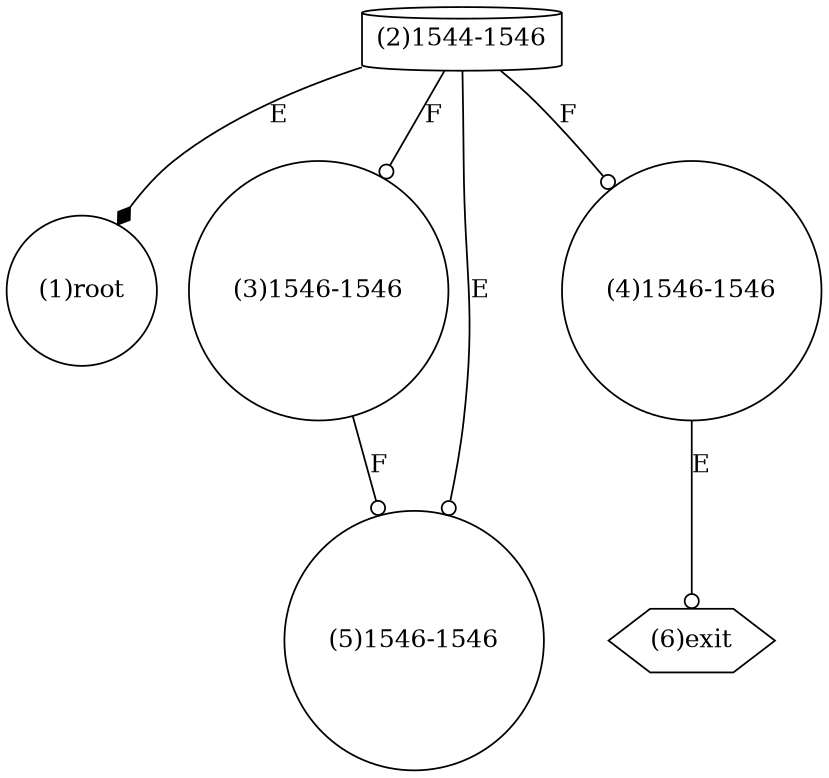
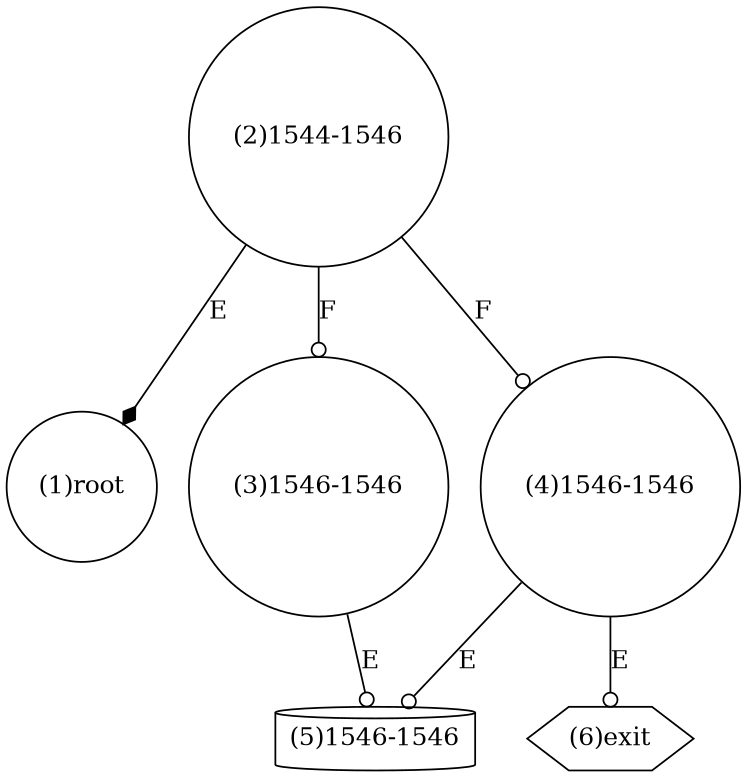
(462, 39) -> (319, 137)
(469, 286) -> (468, 639)
(379, 466) -> (371, 662)
(414, 641) -> (375, 739)
